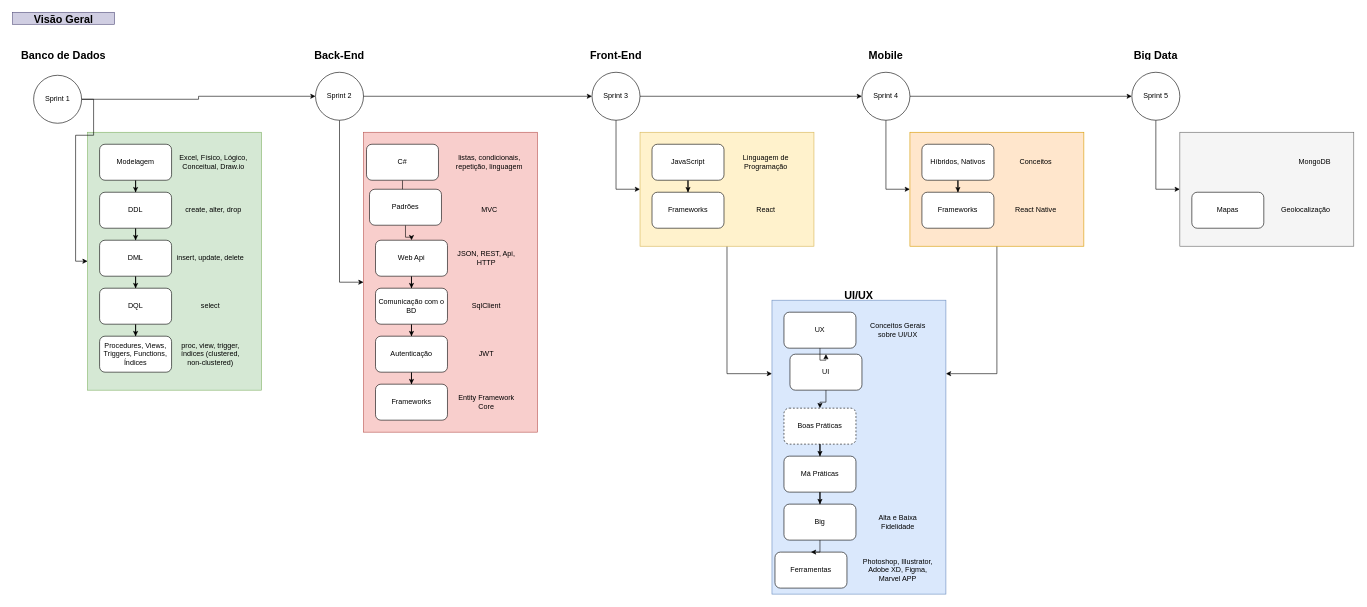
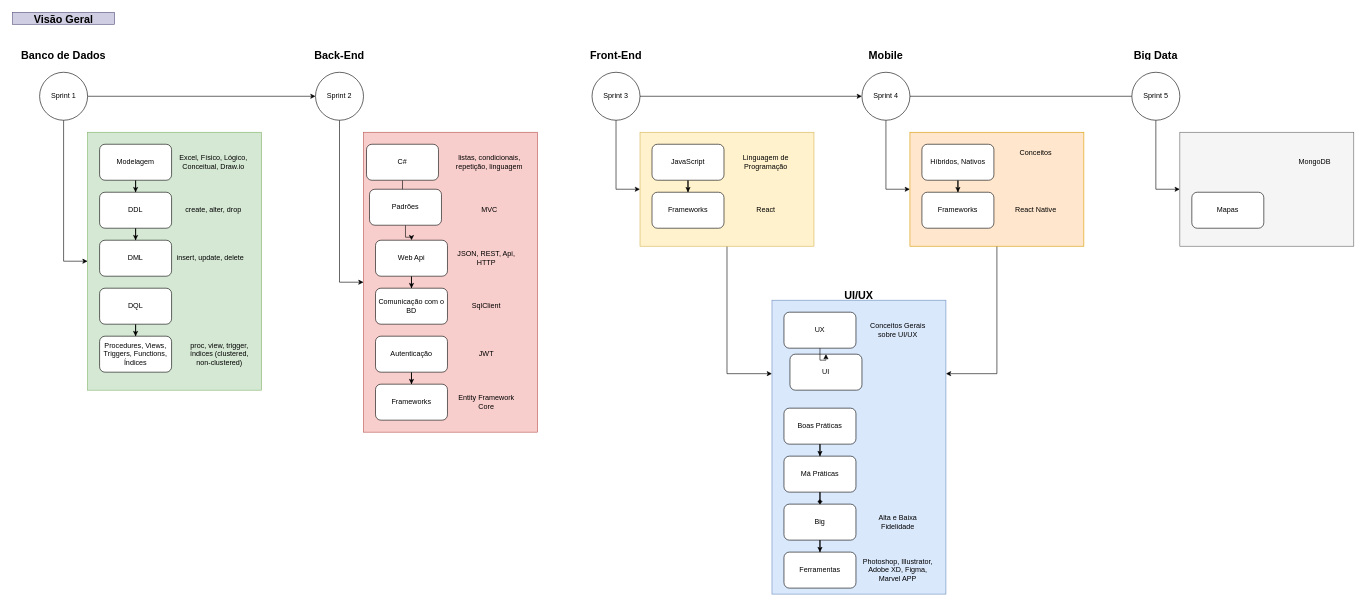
(586, 96) -> none
(1126, 96) -> (1128, 96)
(57, 99) -> (63, 96)
(1036, 162) -> (1036, 153)
(1306, 210) -> none
(135, 284) -> none
(210, 306) -> none
(411, 332) -> none
(210, 354) -> (219, 354)
(821, 402) -> none
(820, 426) -> (820, 426)
(820, 498) -> (820, 498)
(811, 570) -> (820, 570)
